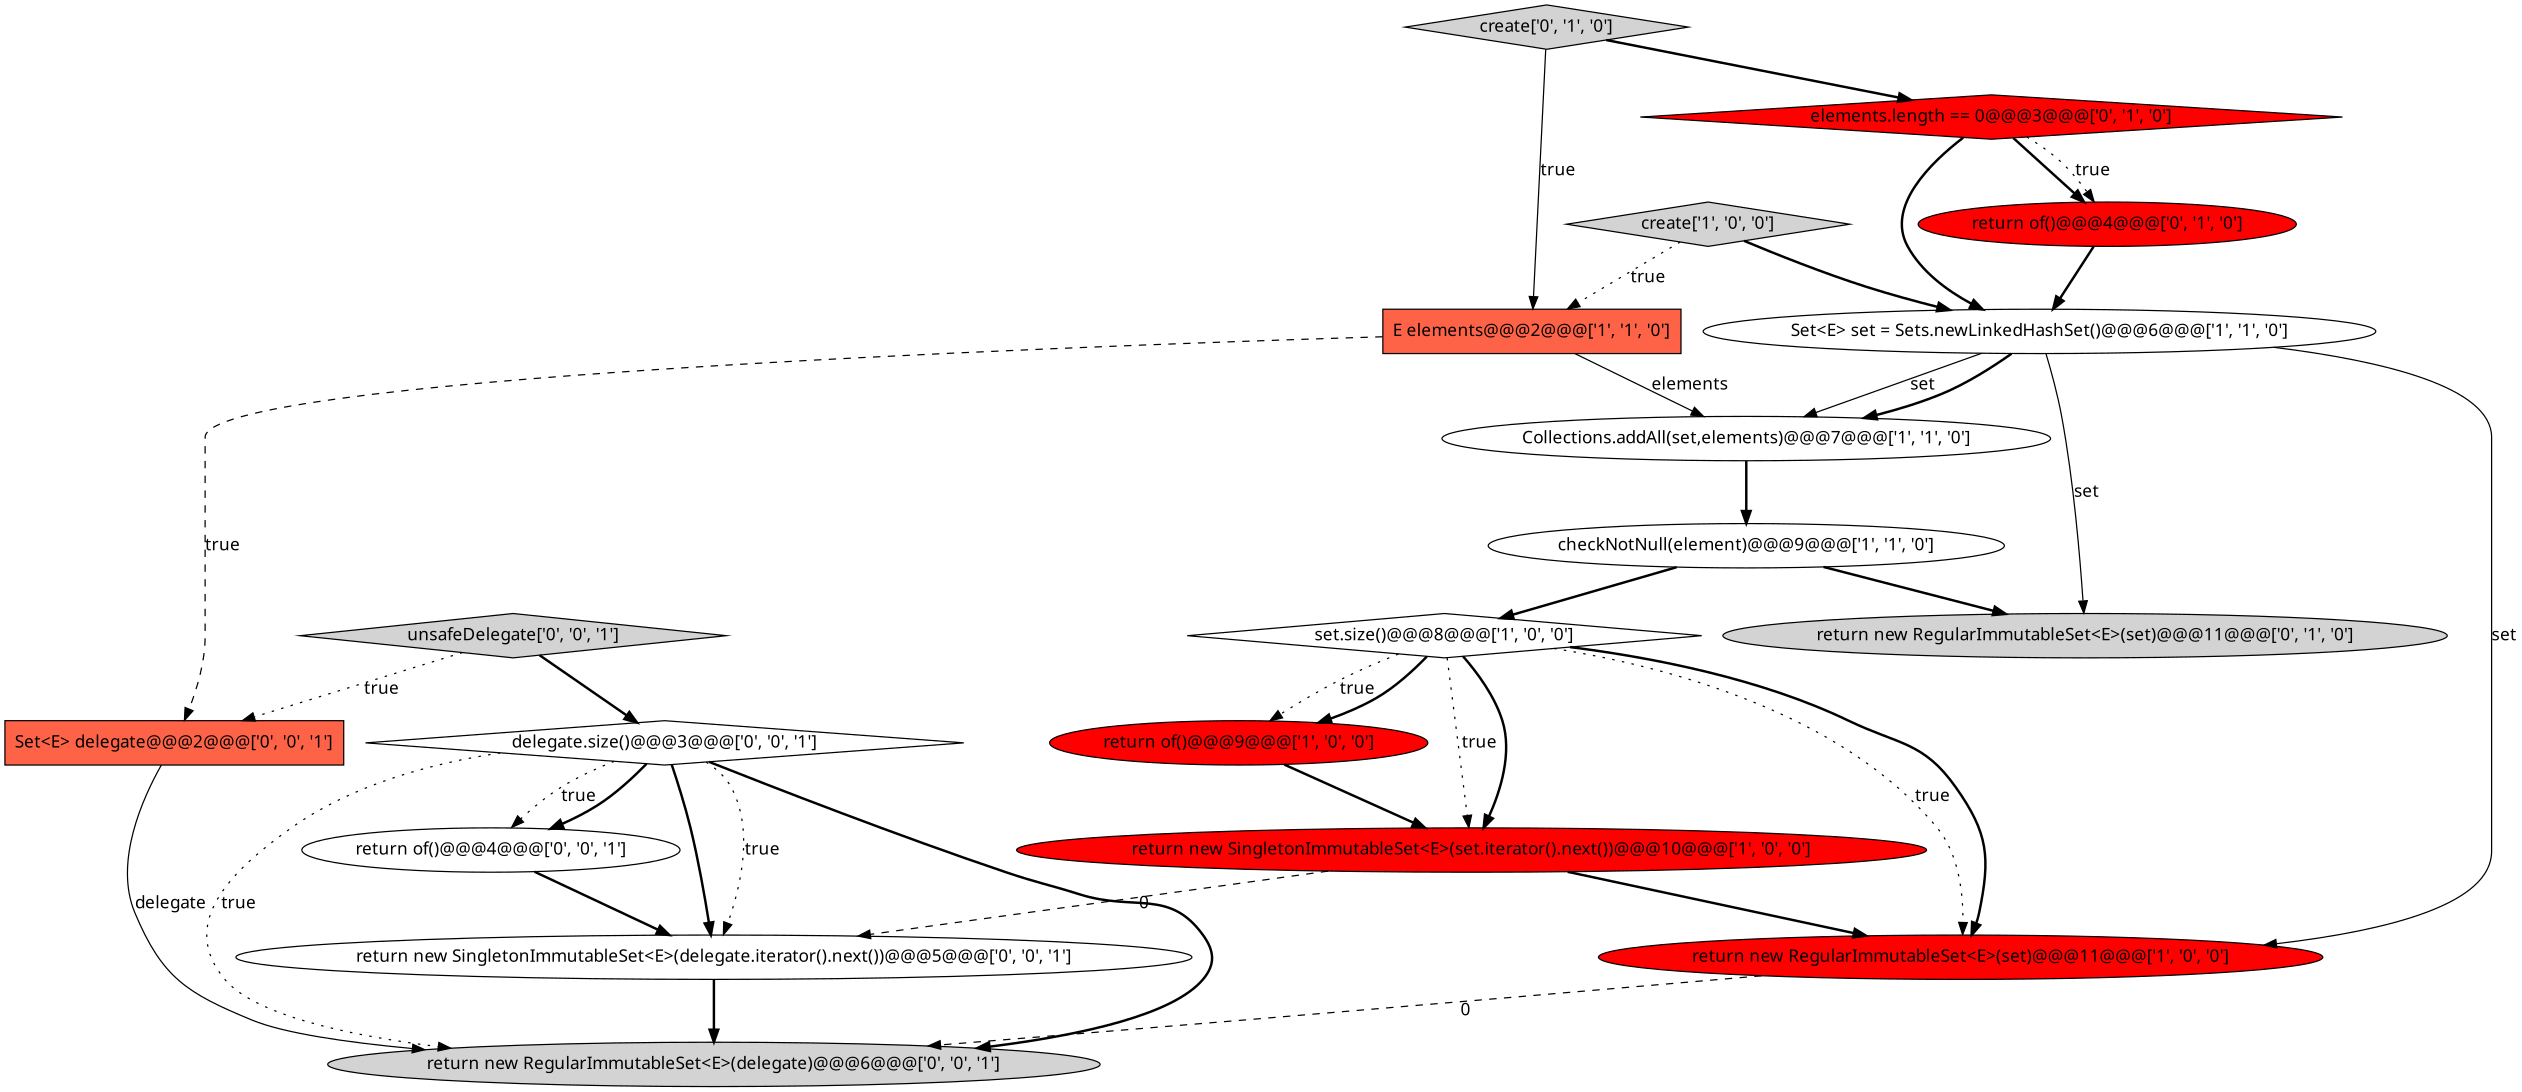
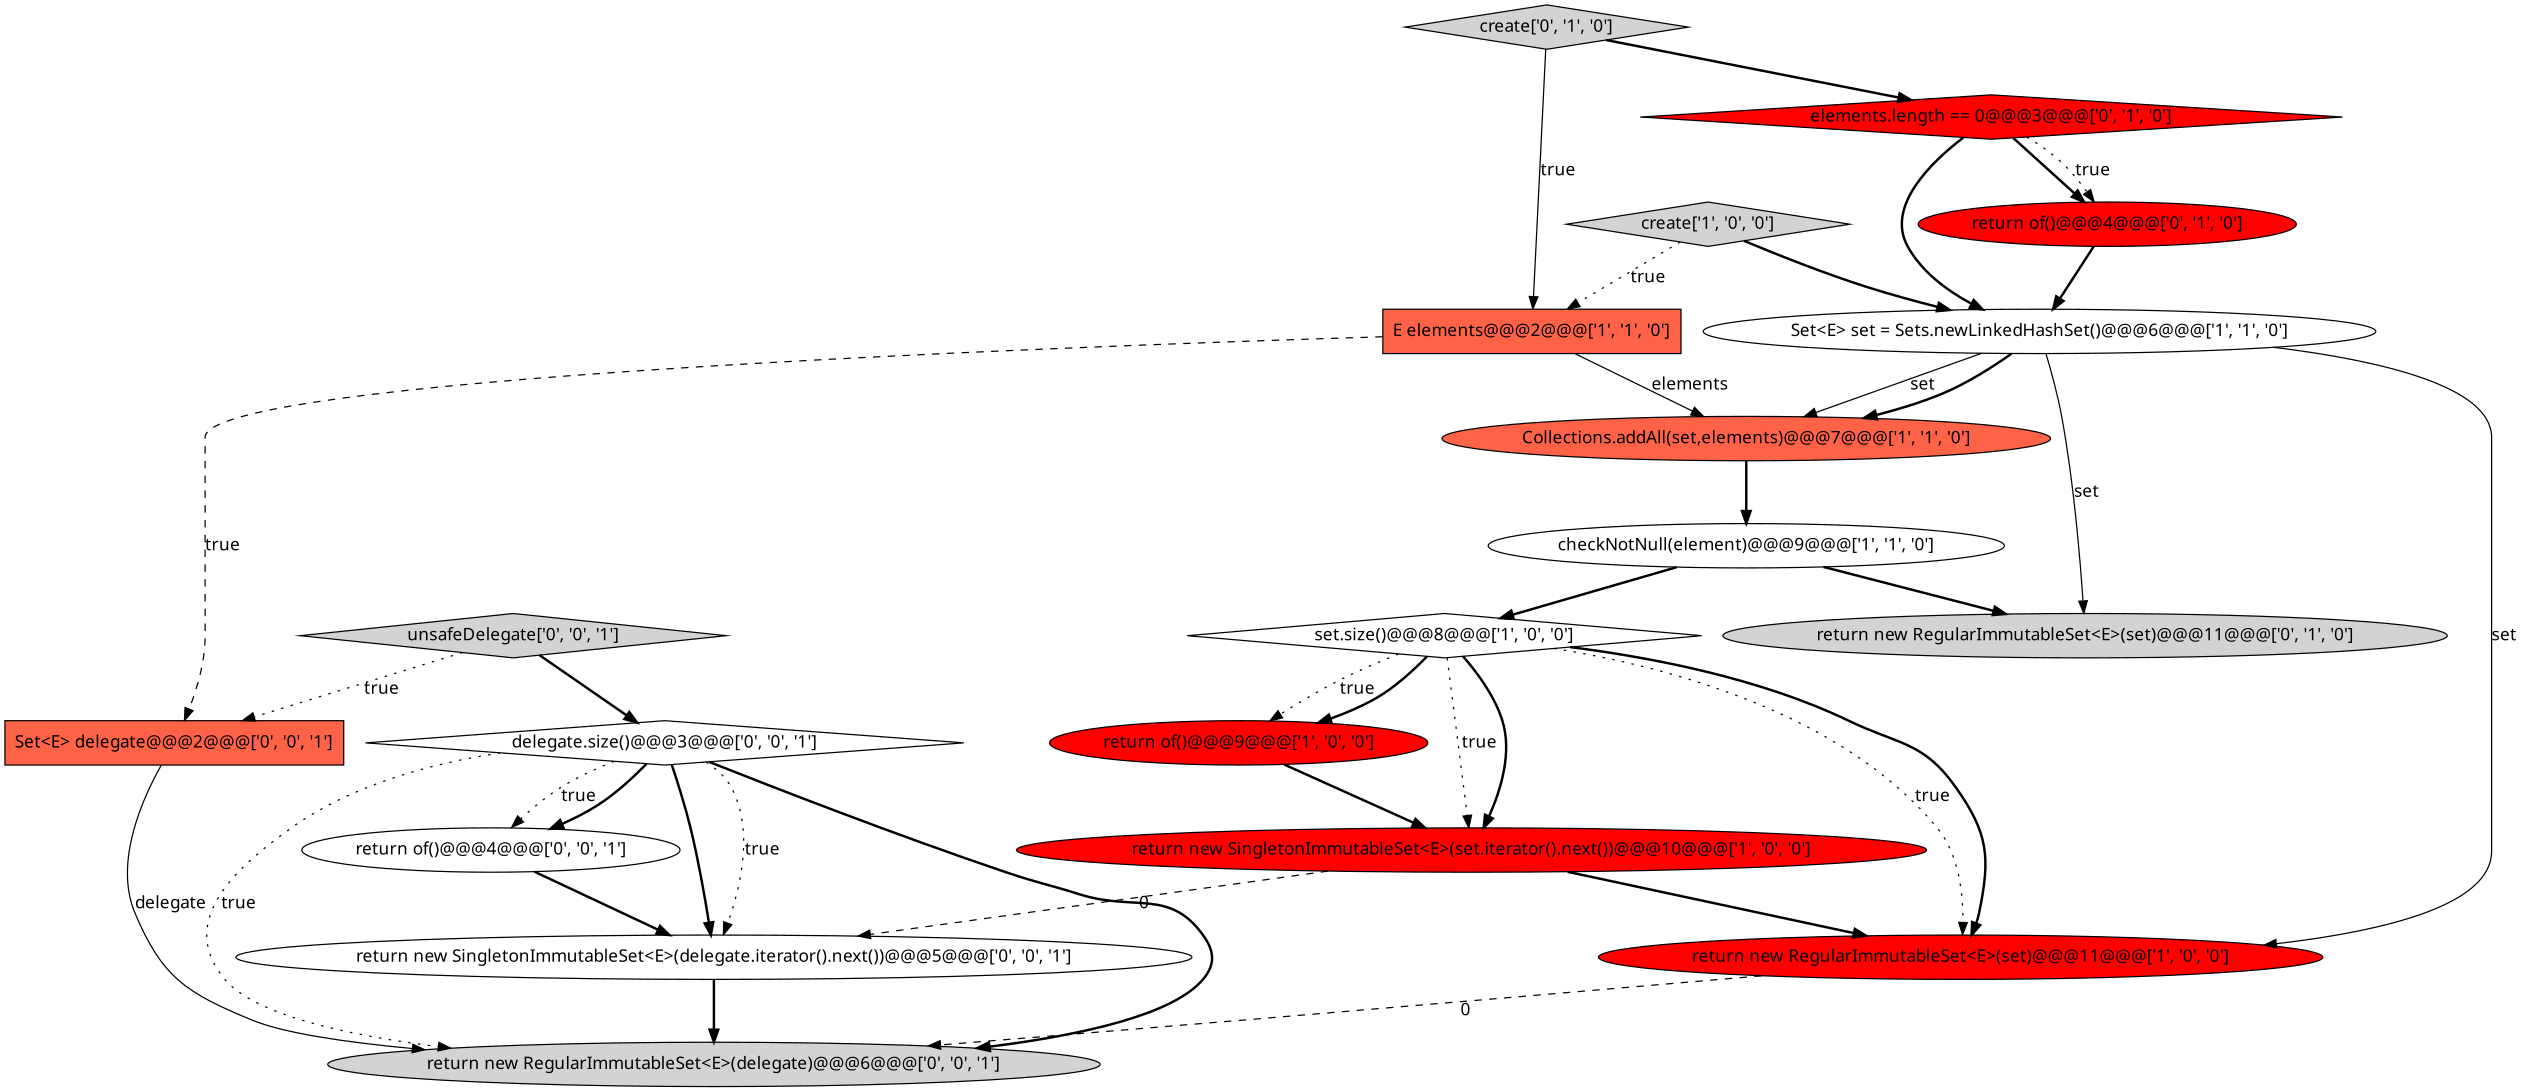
(1746, 439) -> (1746, 439)
